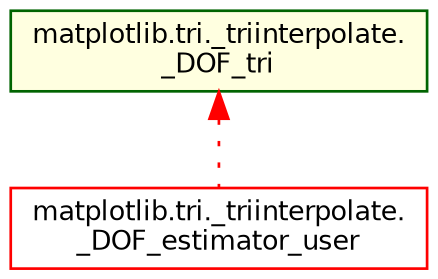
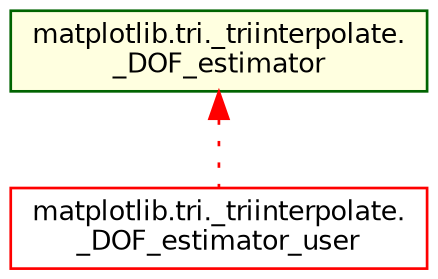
(219, 51) -> (219, 51)
